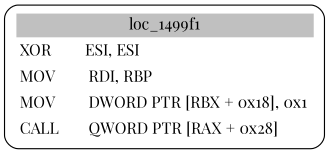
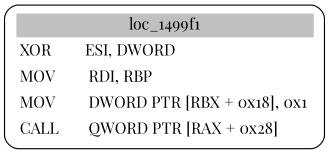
(80, 51) -> (98, 51)
